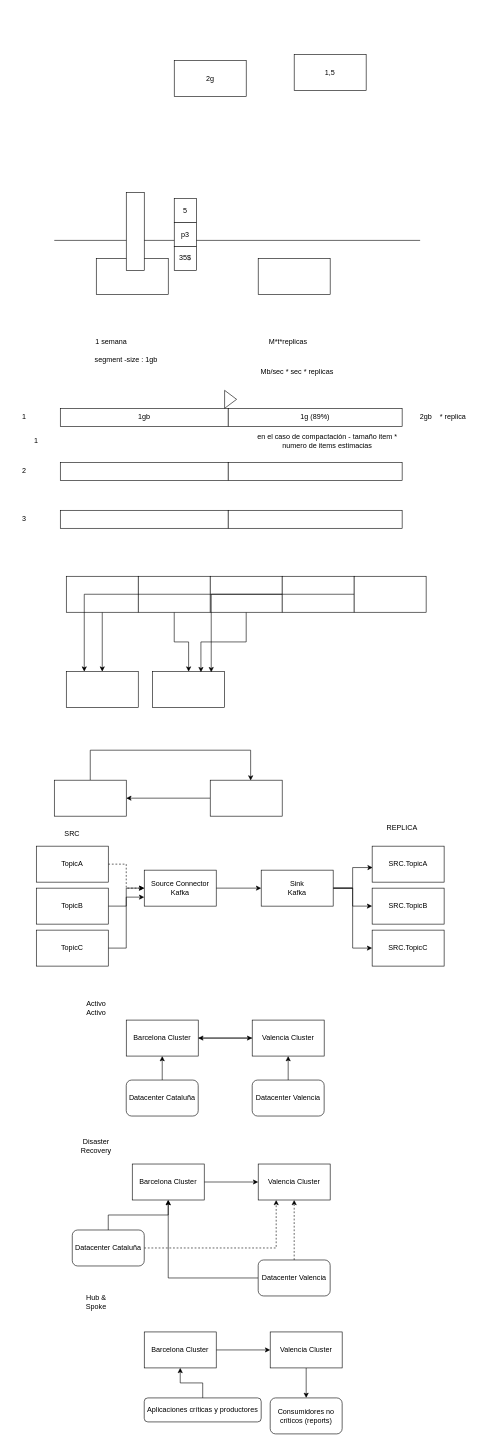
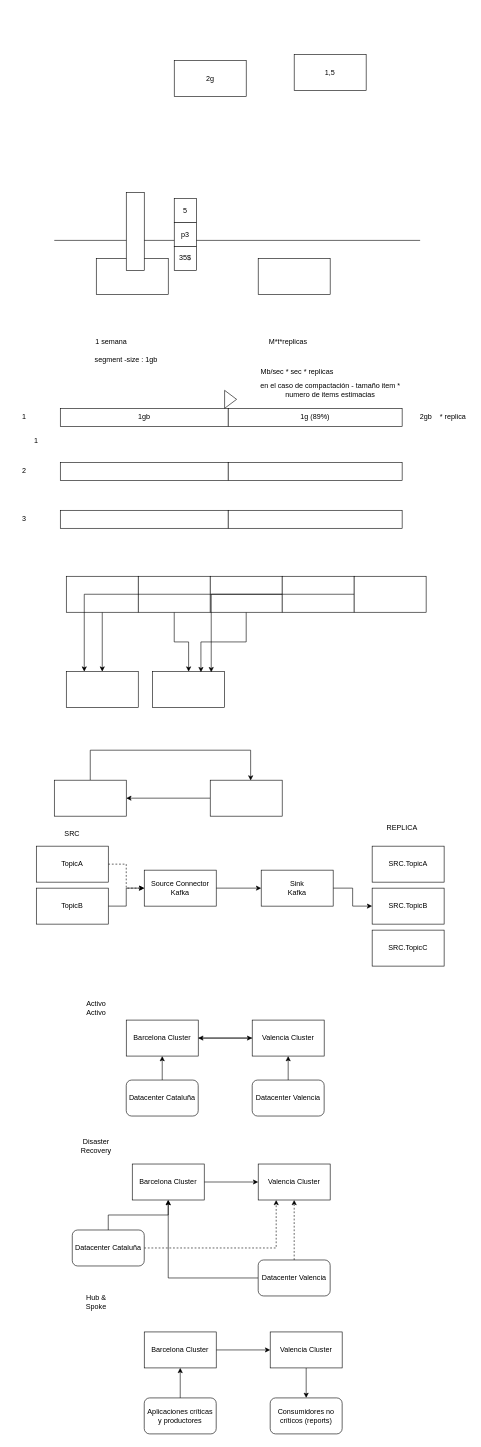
(327, 441) -> (330, 390)
(353, 870) -> none
(138, 897) -> none
(353, 928) -> none
(72, 948) -> none
(203, 1410) -> (180, 1416)
